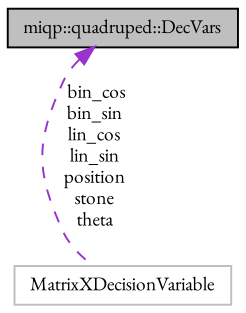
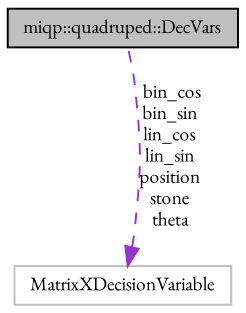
(43, 167) -> (140, 147)
